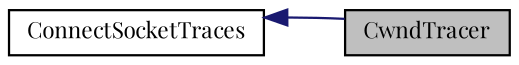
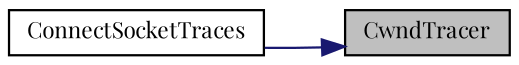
(316, 18) -> (293, 48)
